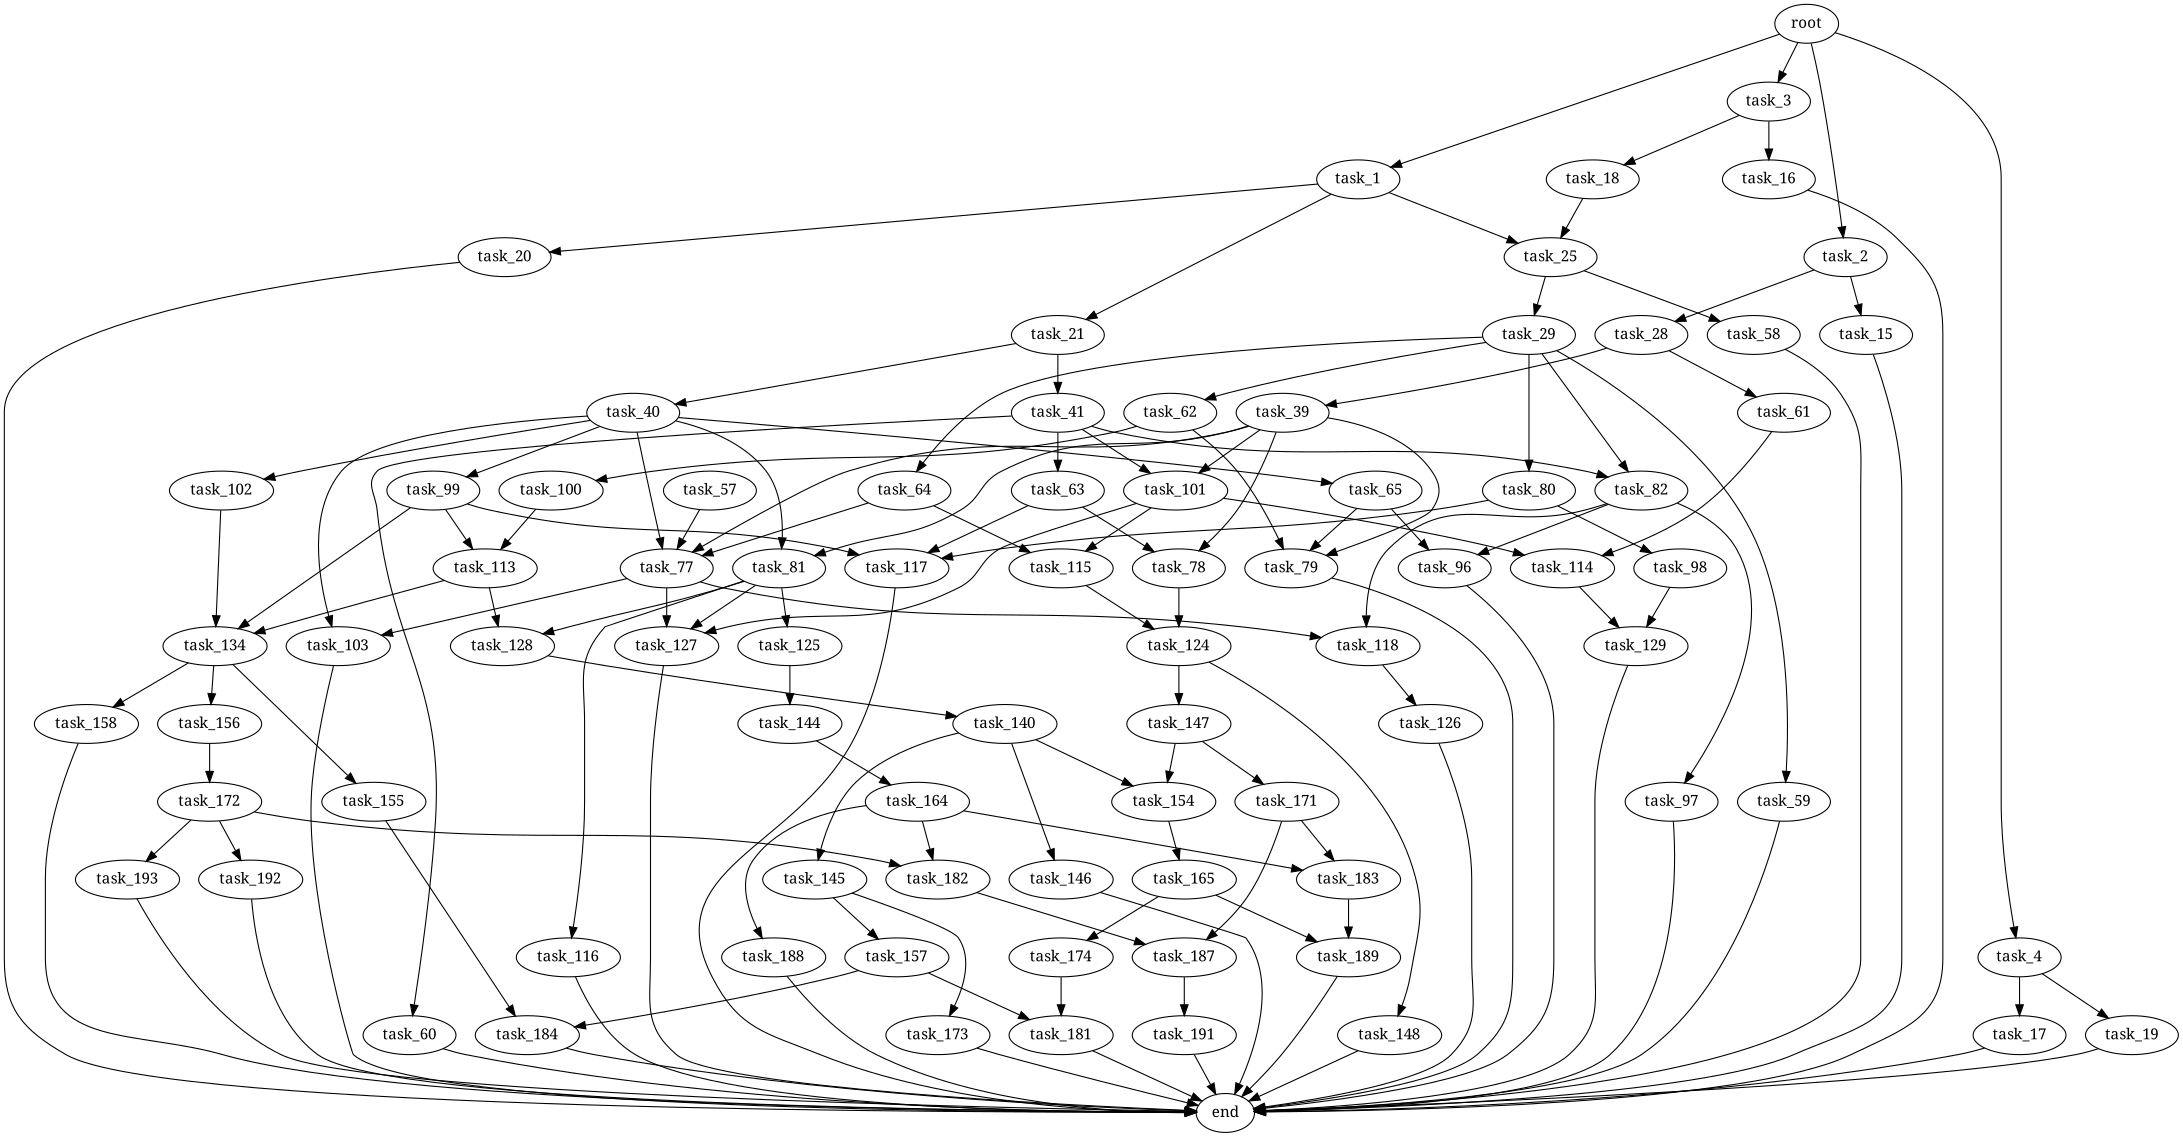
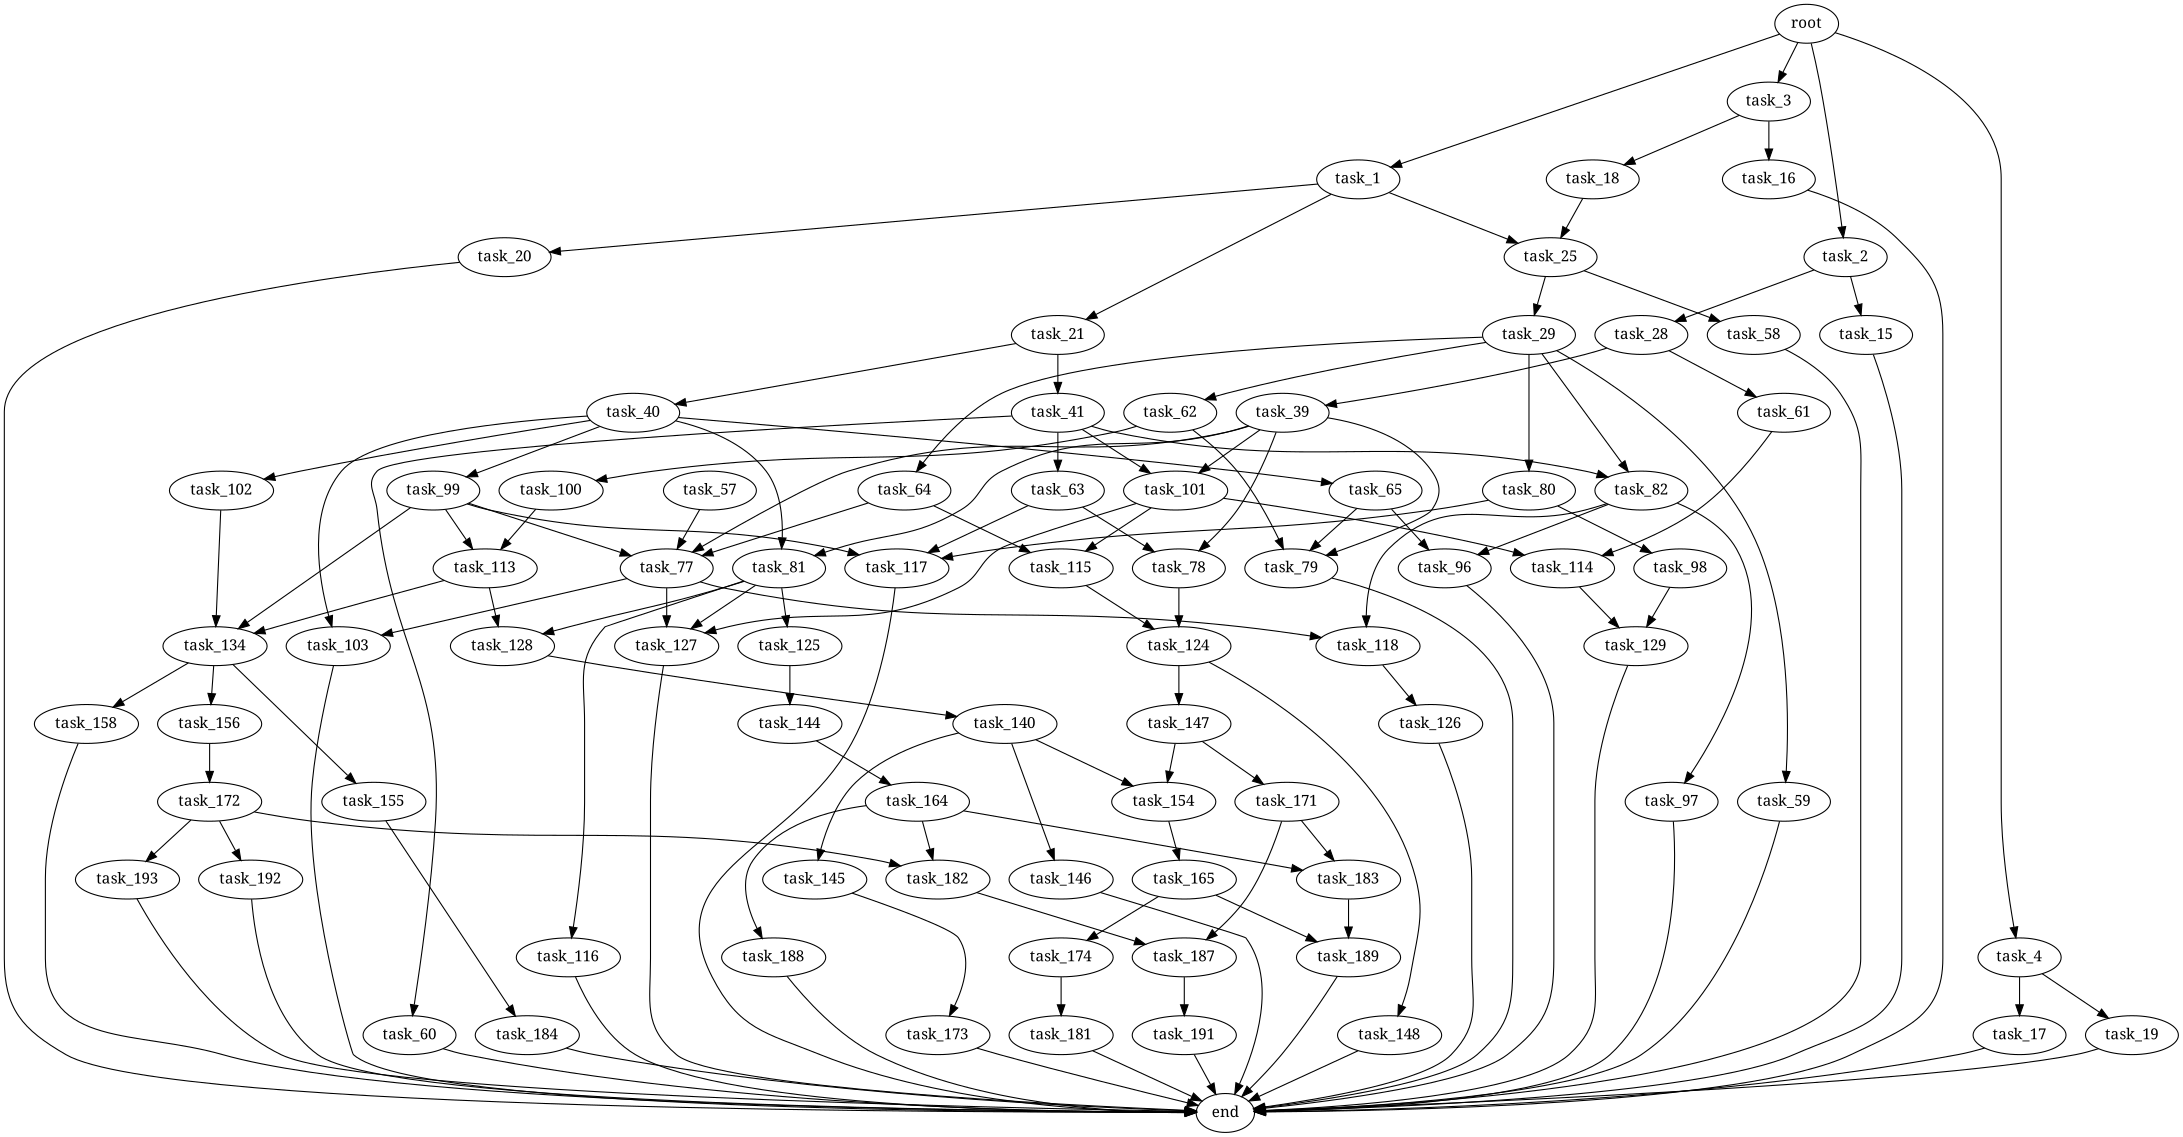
(648, 485) -> (545, 528)
(897, 957) -> none
